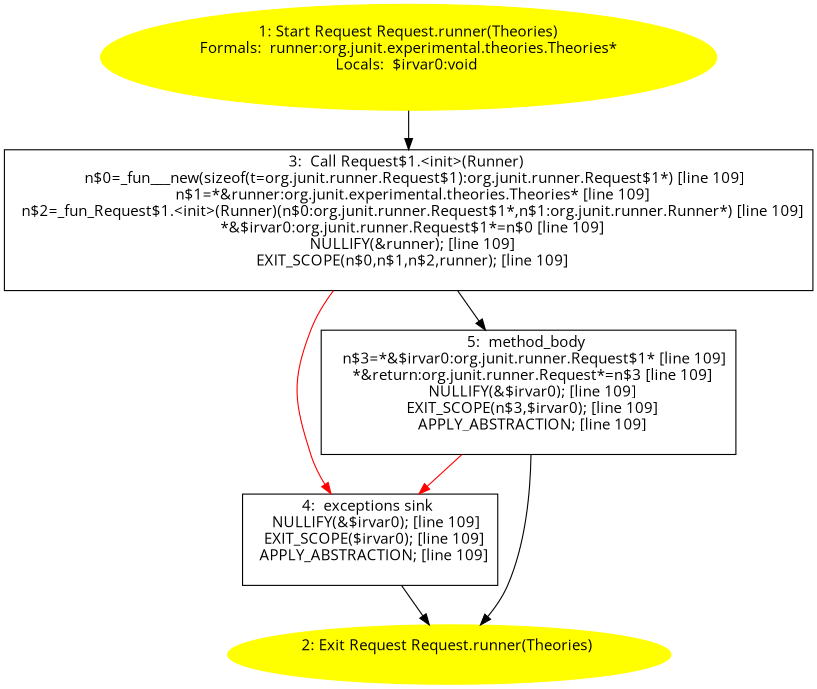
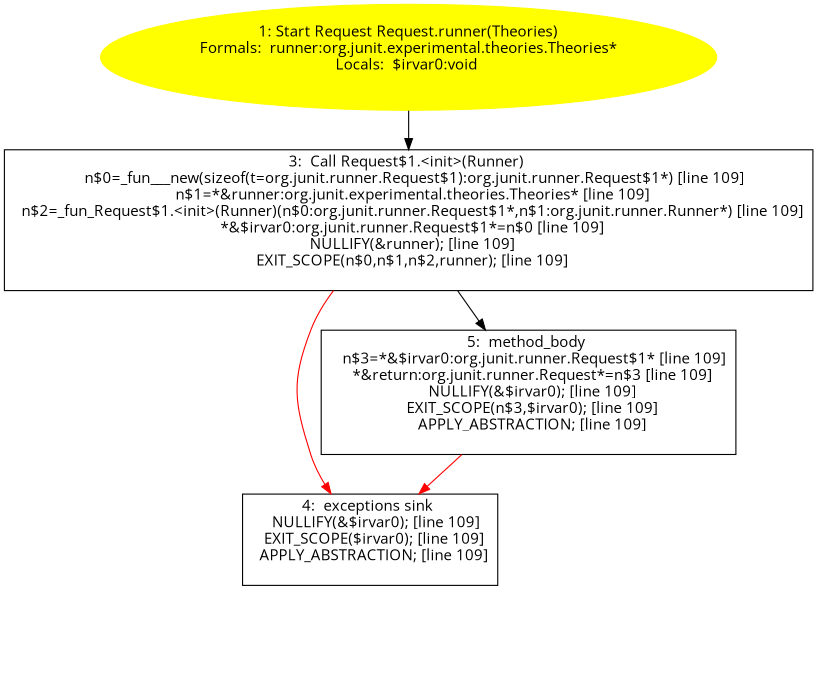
(449, 655) -> none
